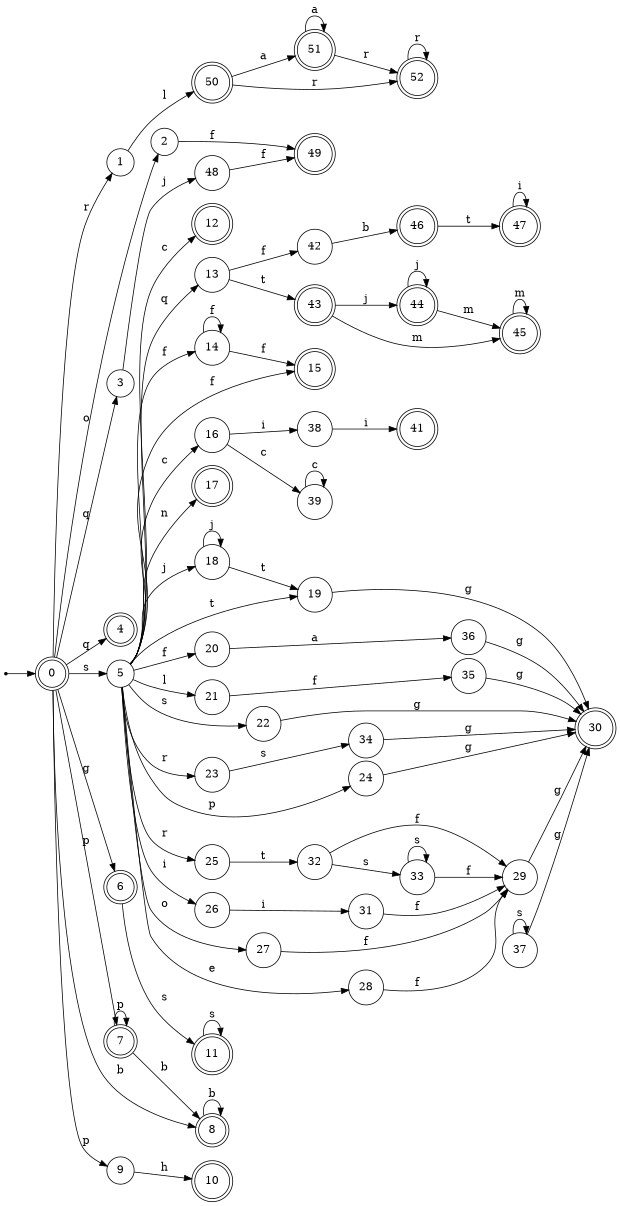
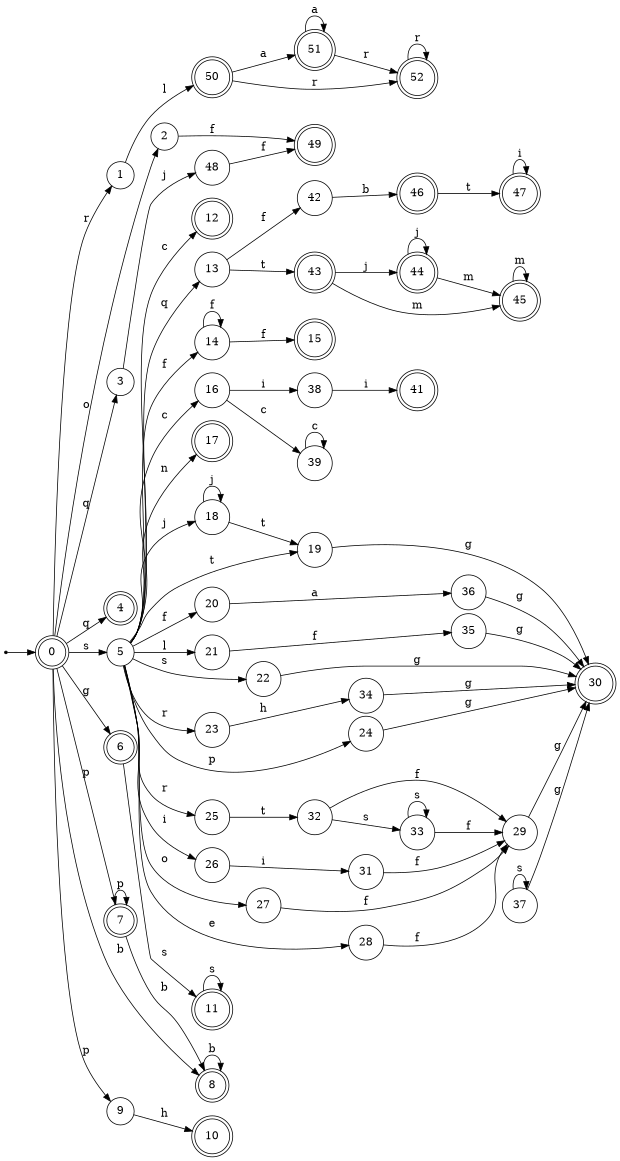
(148, 460) -> none
(264, 754) -> (264, 709)
